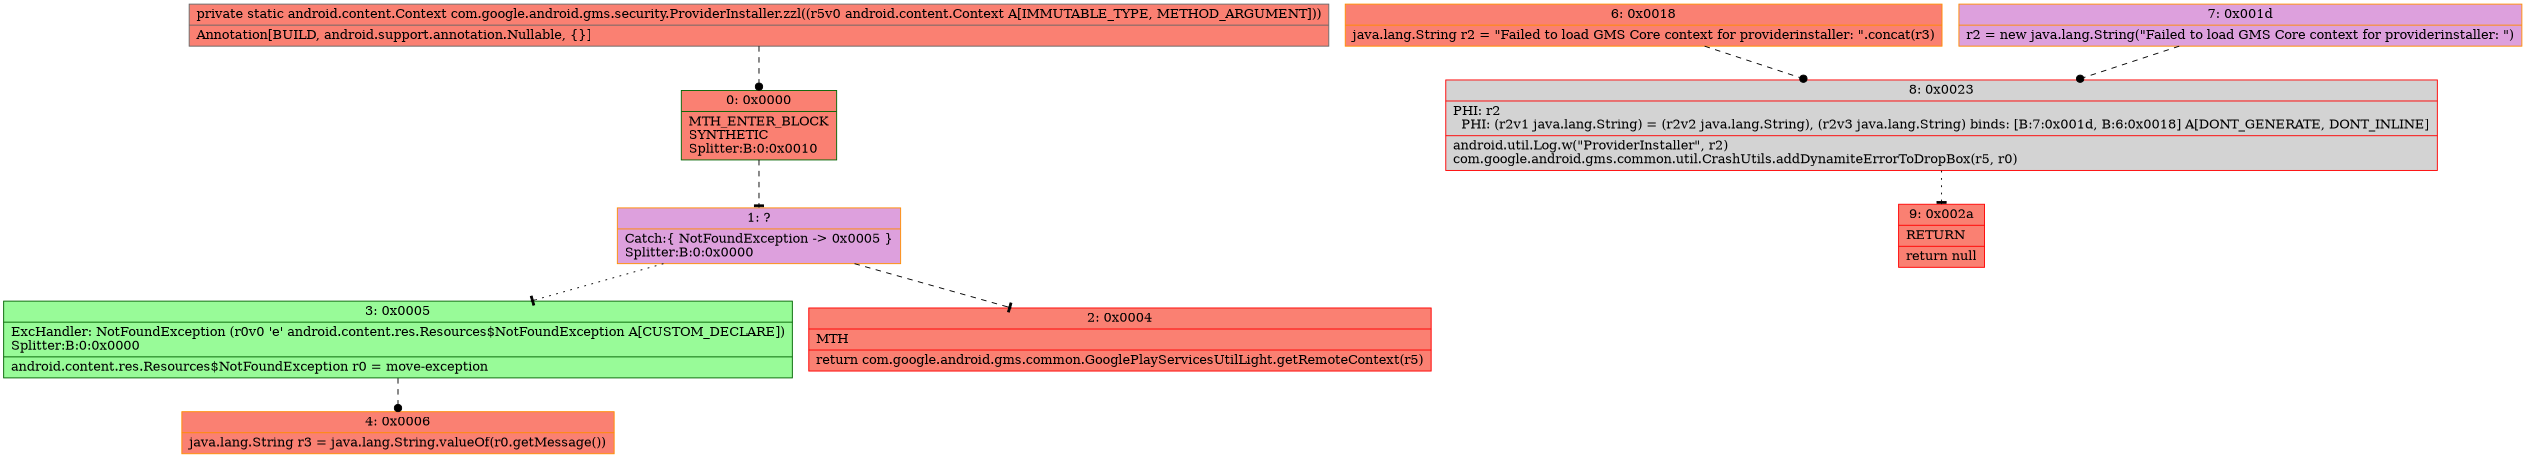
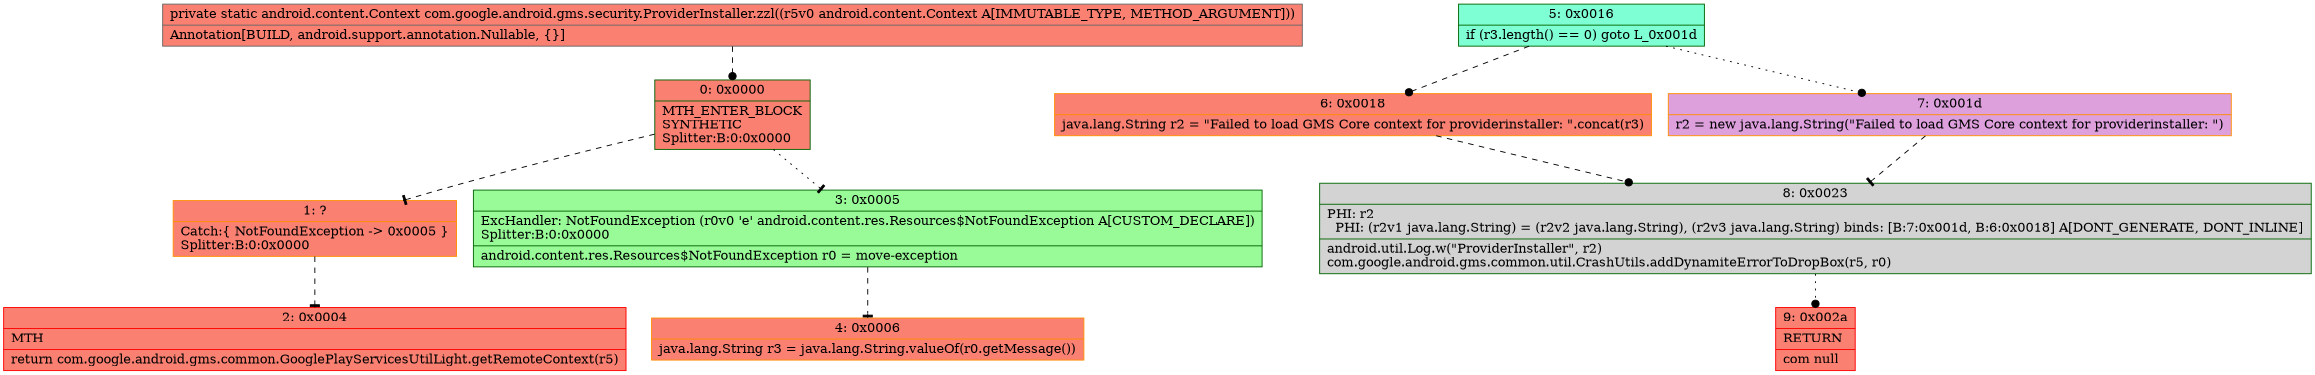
none -> (1581, 25)
(2132, 62) -> (1899, 158)
(1942, 125) -> (1815, 228)
(754, 149) -> (727, 138)
(1942, 185) -> (1815, 287)
(759, 236) -> (315, 228)
(1942, 256) -> (1811, 360)
(599, 282) -> (796, 168)
(398, 391) -> (868, 290)
